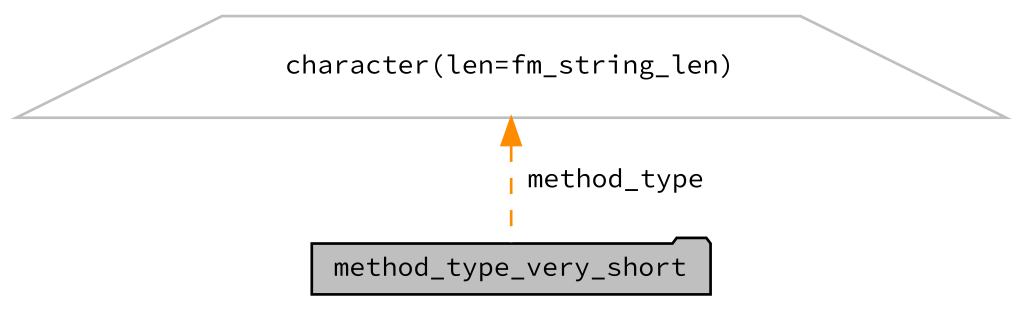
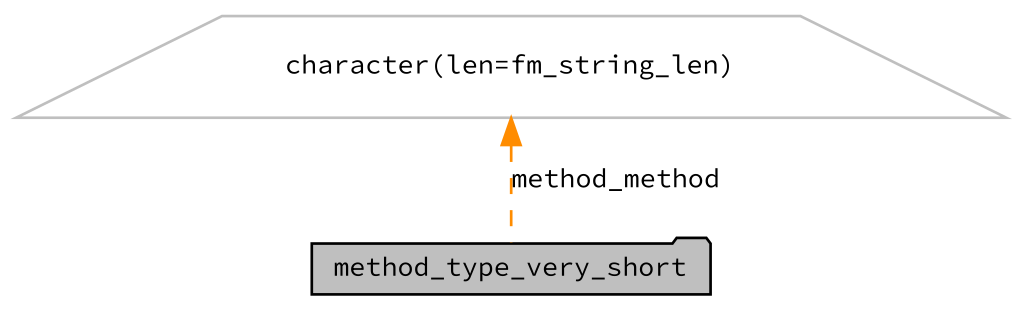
(609, 181) -> (609, 181)
